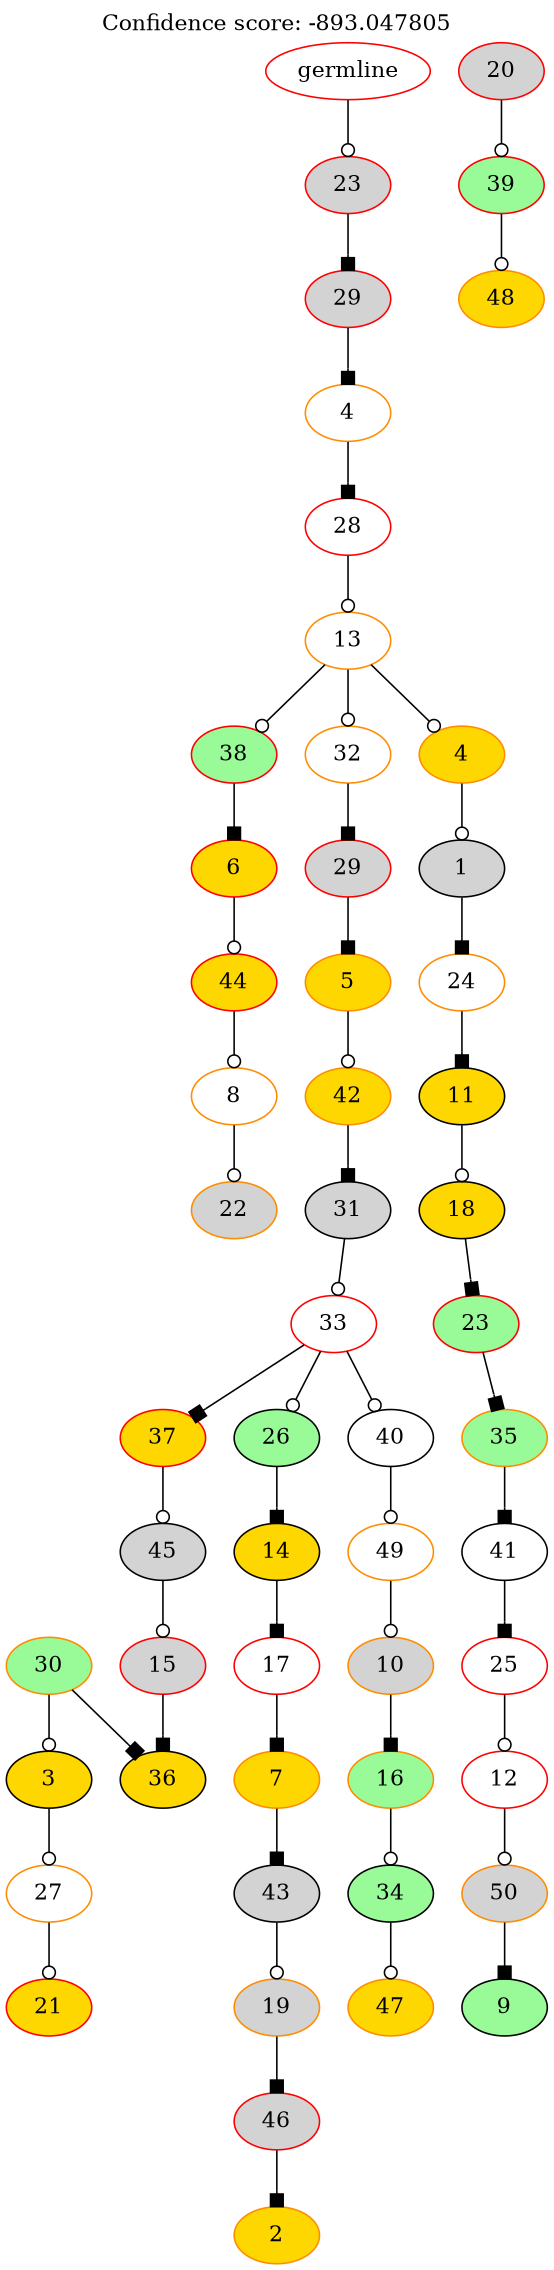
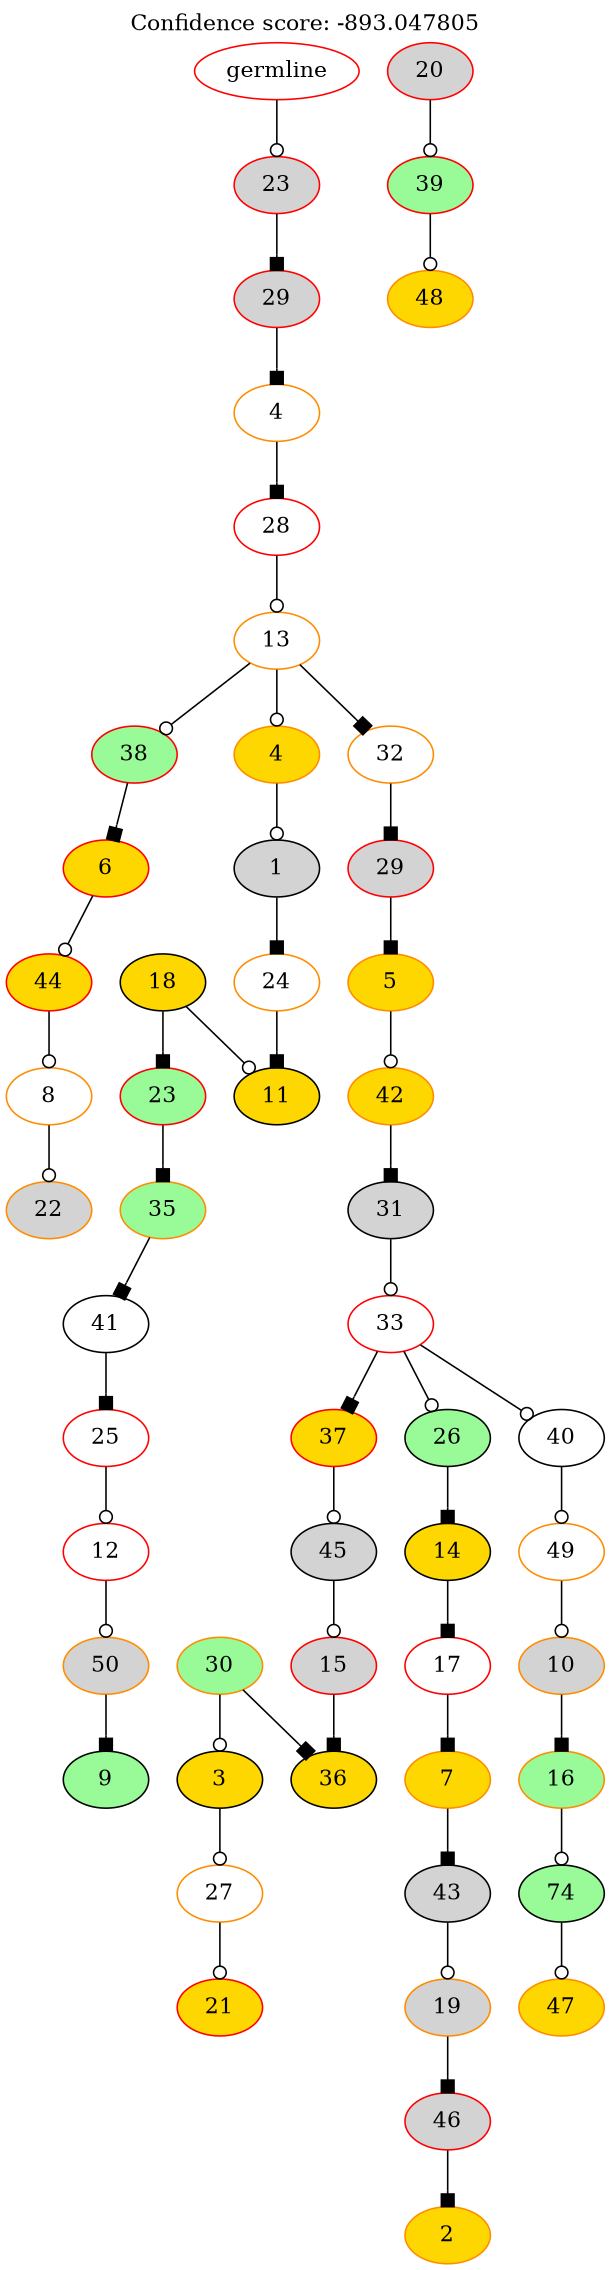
(348, 691) -> (328, 692)
(462, 1147) -> (215, 1035)
(391, 1894) -> (562, 1894)
